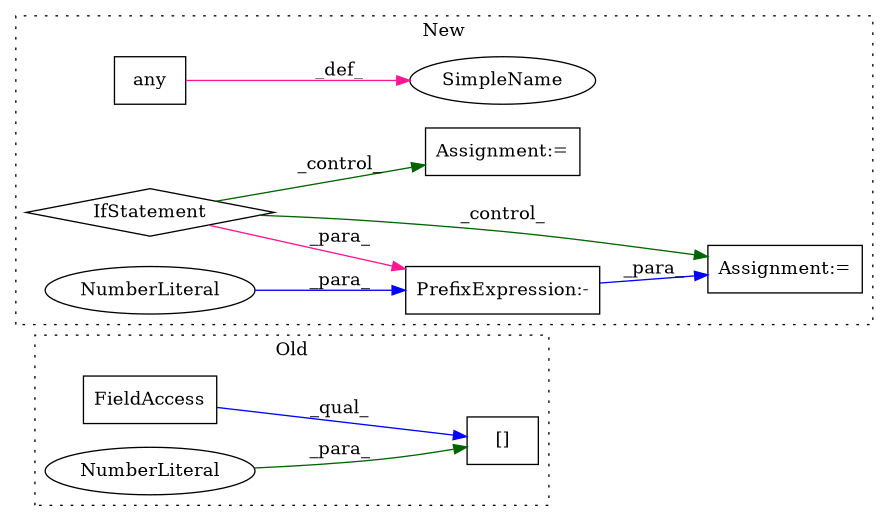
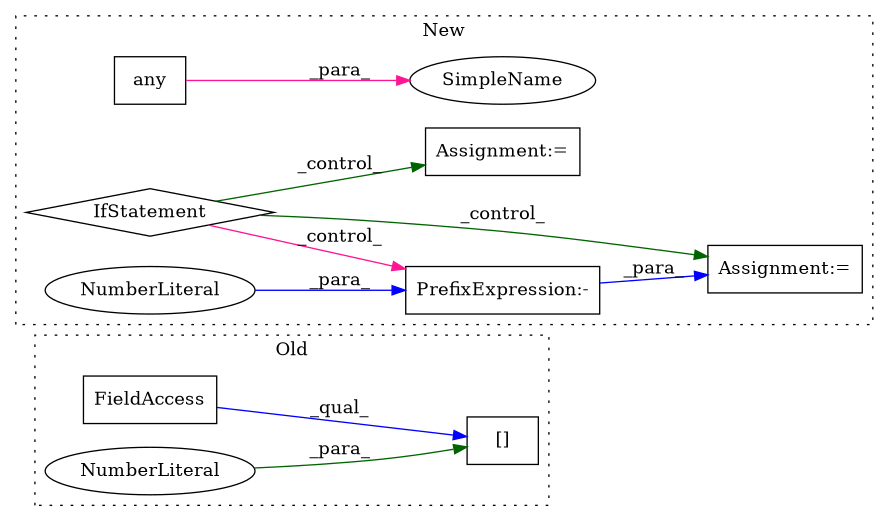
(340, 71) -> (340, 71)
(340, 237) -> (340, 237)
